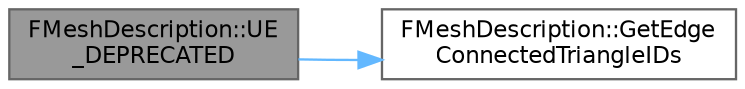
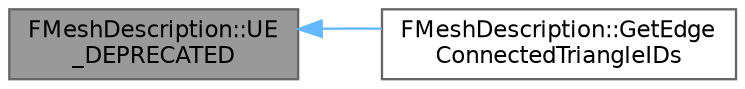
(328, 60) -> (352, 29)
